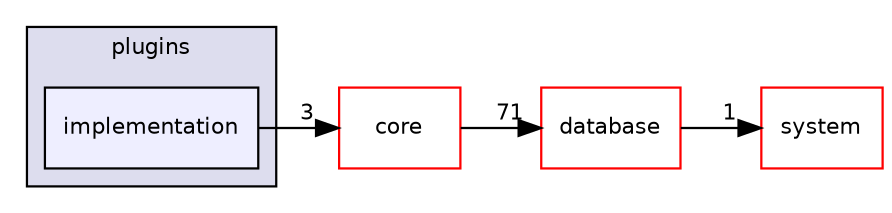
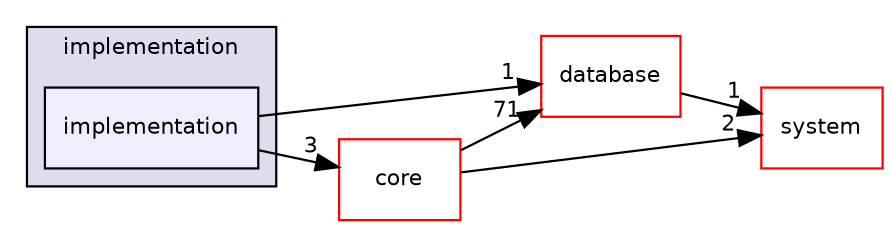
(152, 48) -> (152, 48)
none -> (388, 101)
none -> (600, 155)
